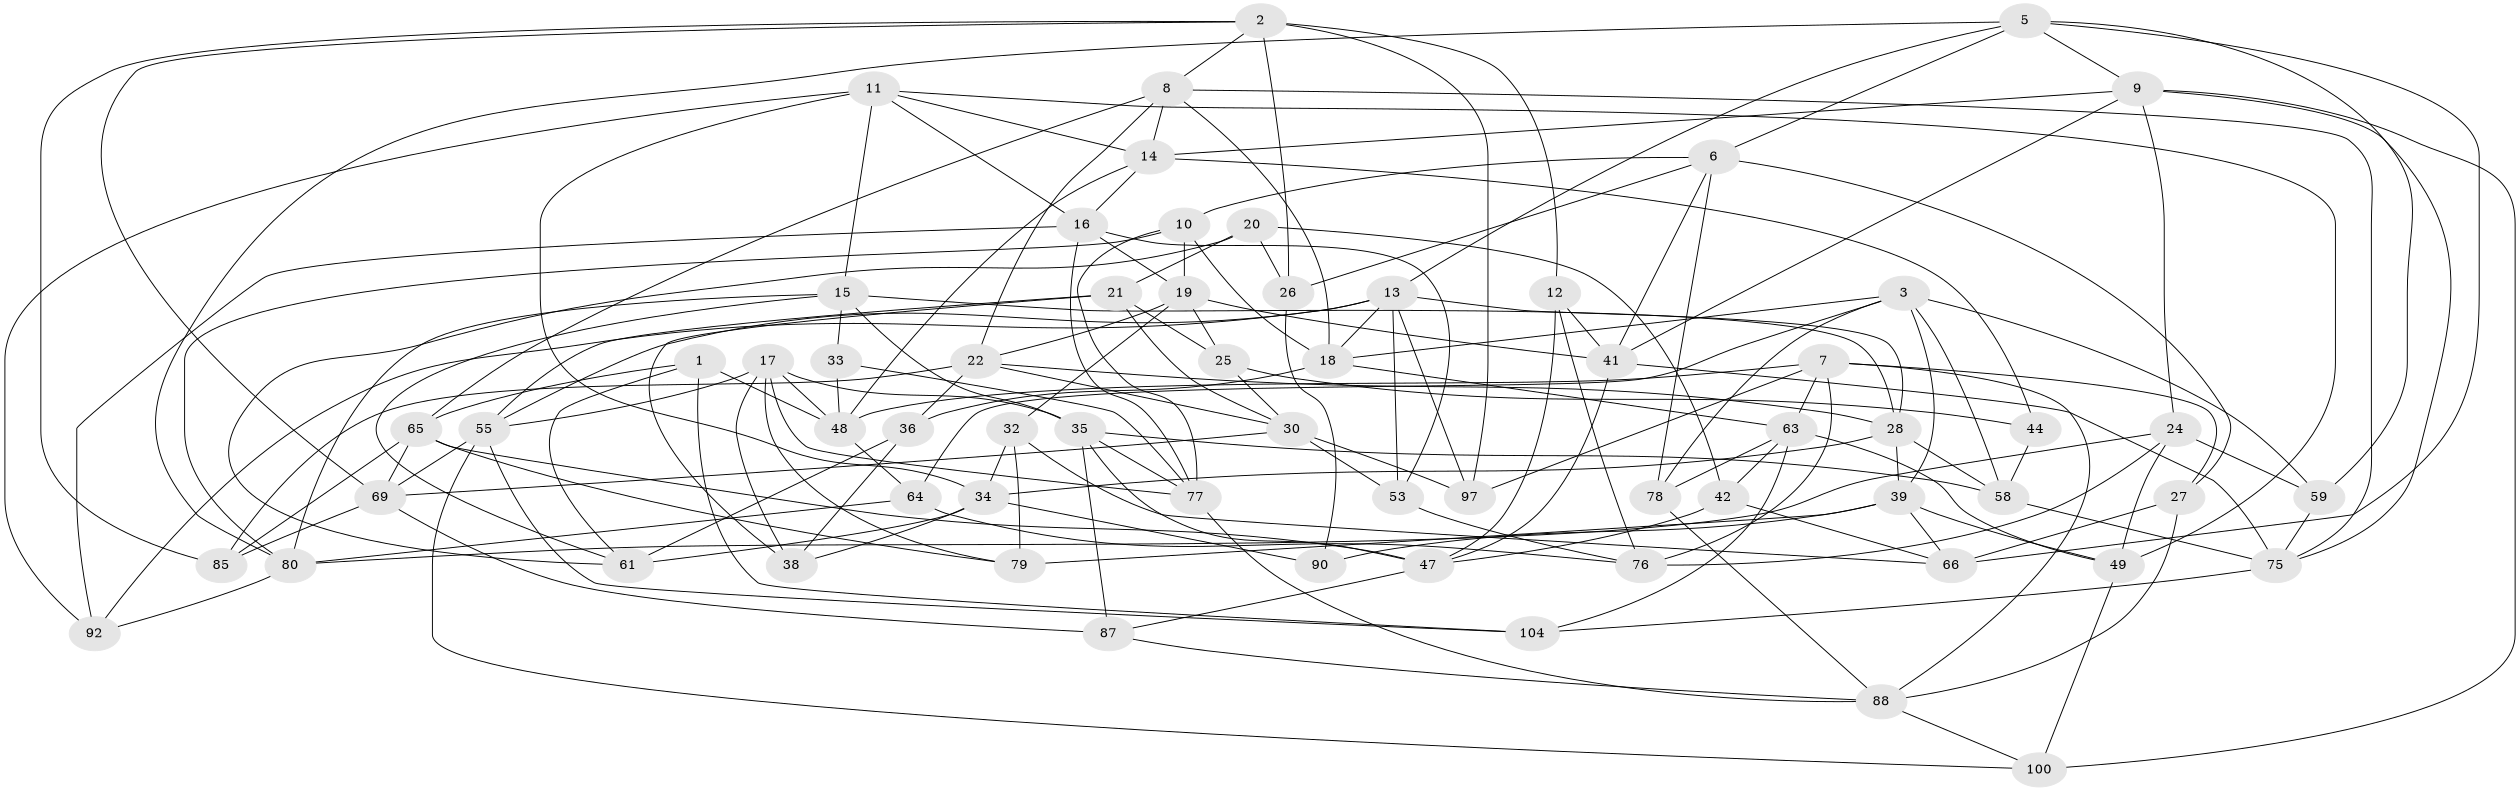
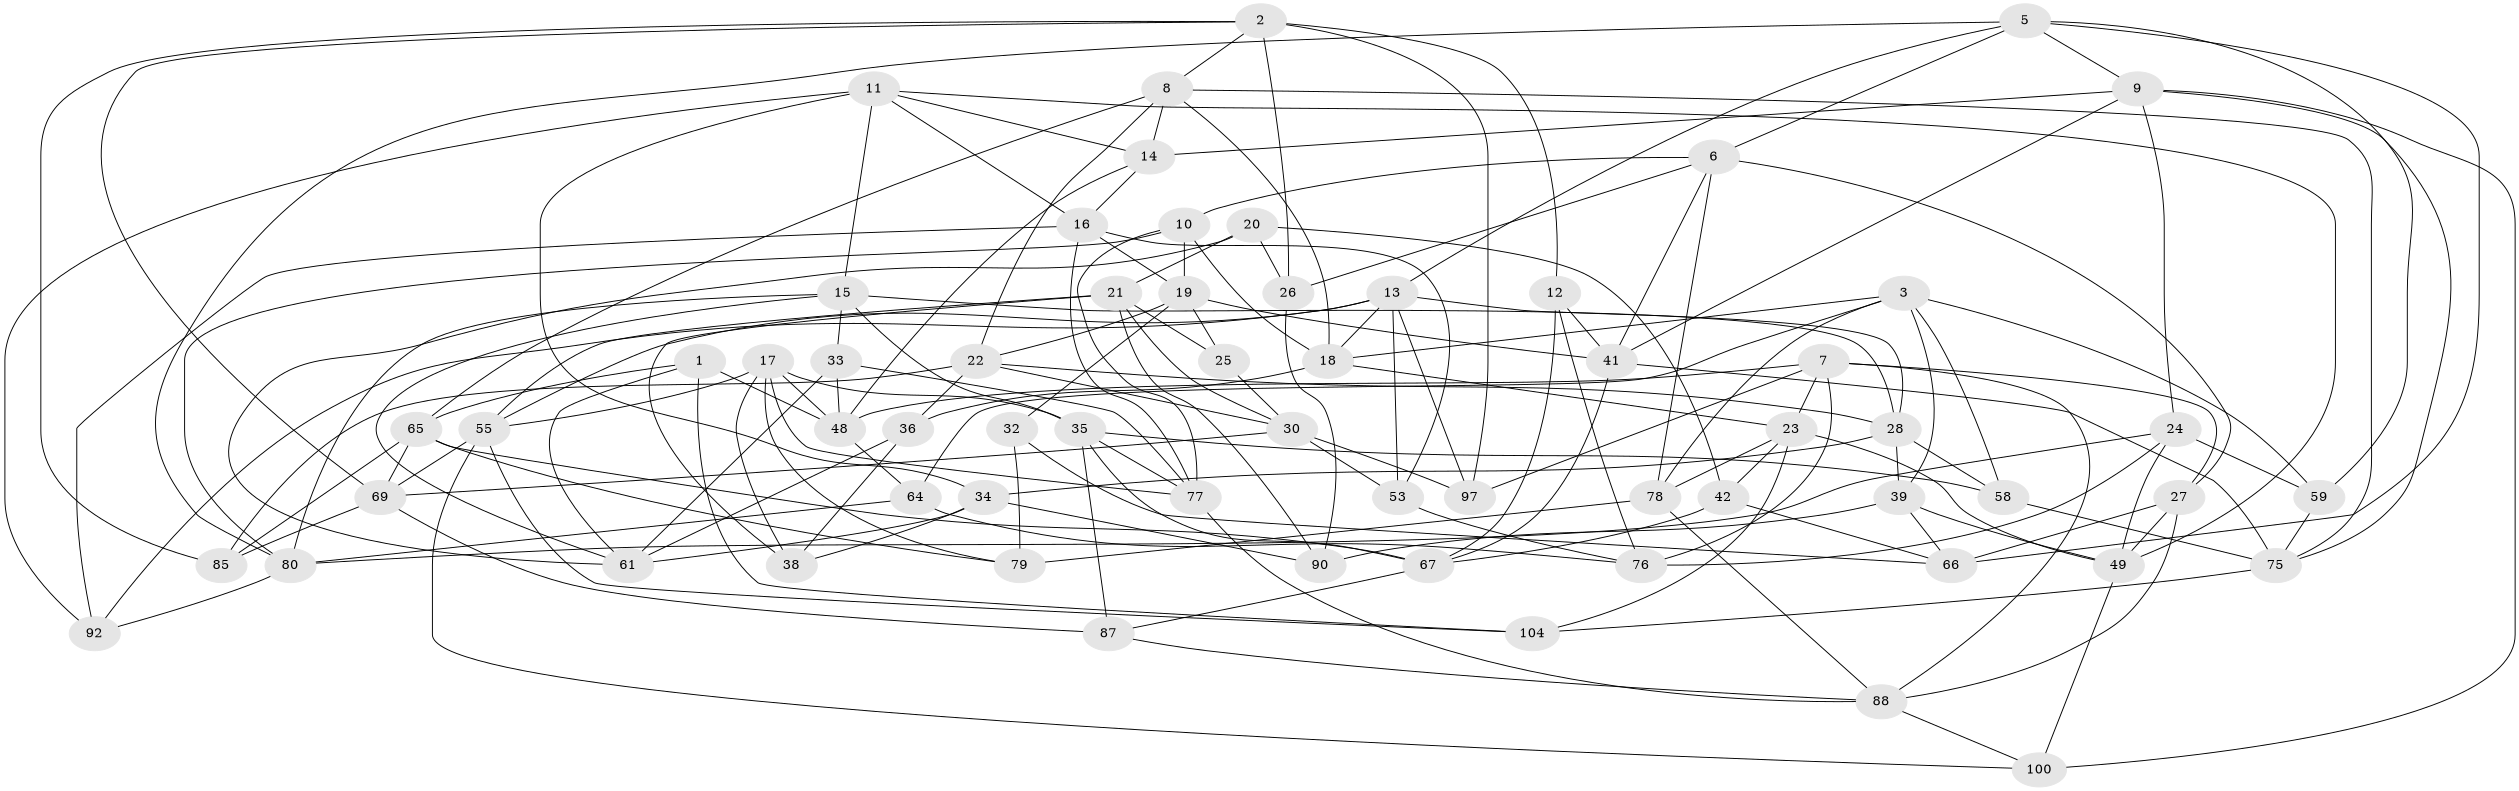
none -> (1215, 426)
(1792, 429) -> (1792, 429)
(2036, 429) -> none
none -> (732, 463)
(998, 464) -> none
none -> (2153, 528)
(1461, 538) -> (1308, 535)
(1428, 566) -> (1428, 566)
